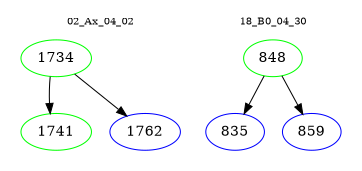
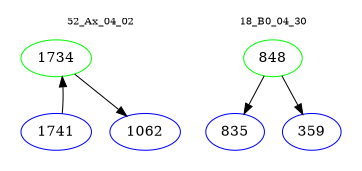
(101, 22) -> (101, 22)
(49, 90) -> (63, 100)
(56, 132) -> (56, 132)
(145, 132) -> (145, 132)
(312, 132) -> (312, 132)
